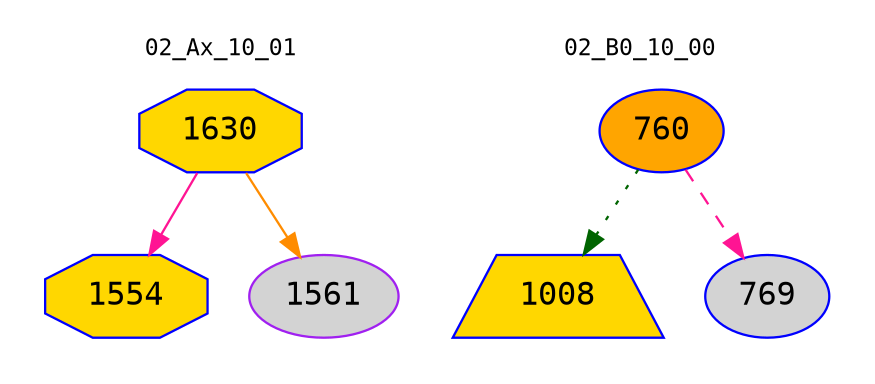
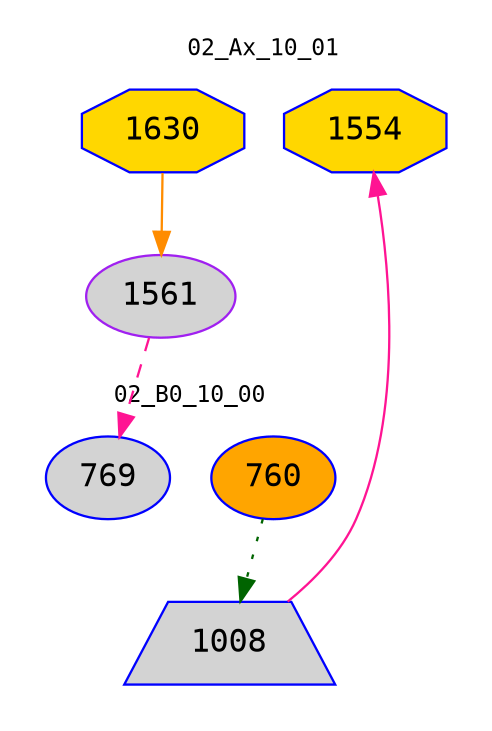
(179, 204) -> (384, 413)
(708, 204) -> (134, 390)
(558, 296) -> (230, 643)
